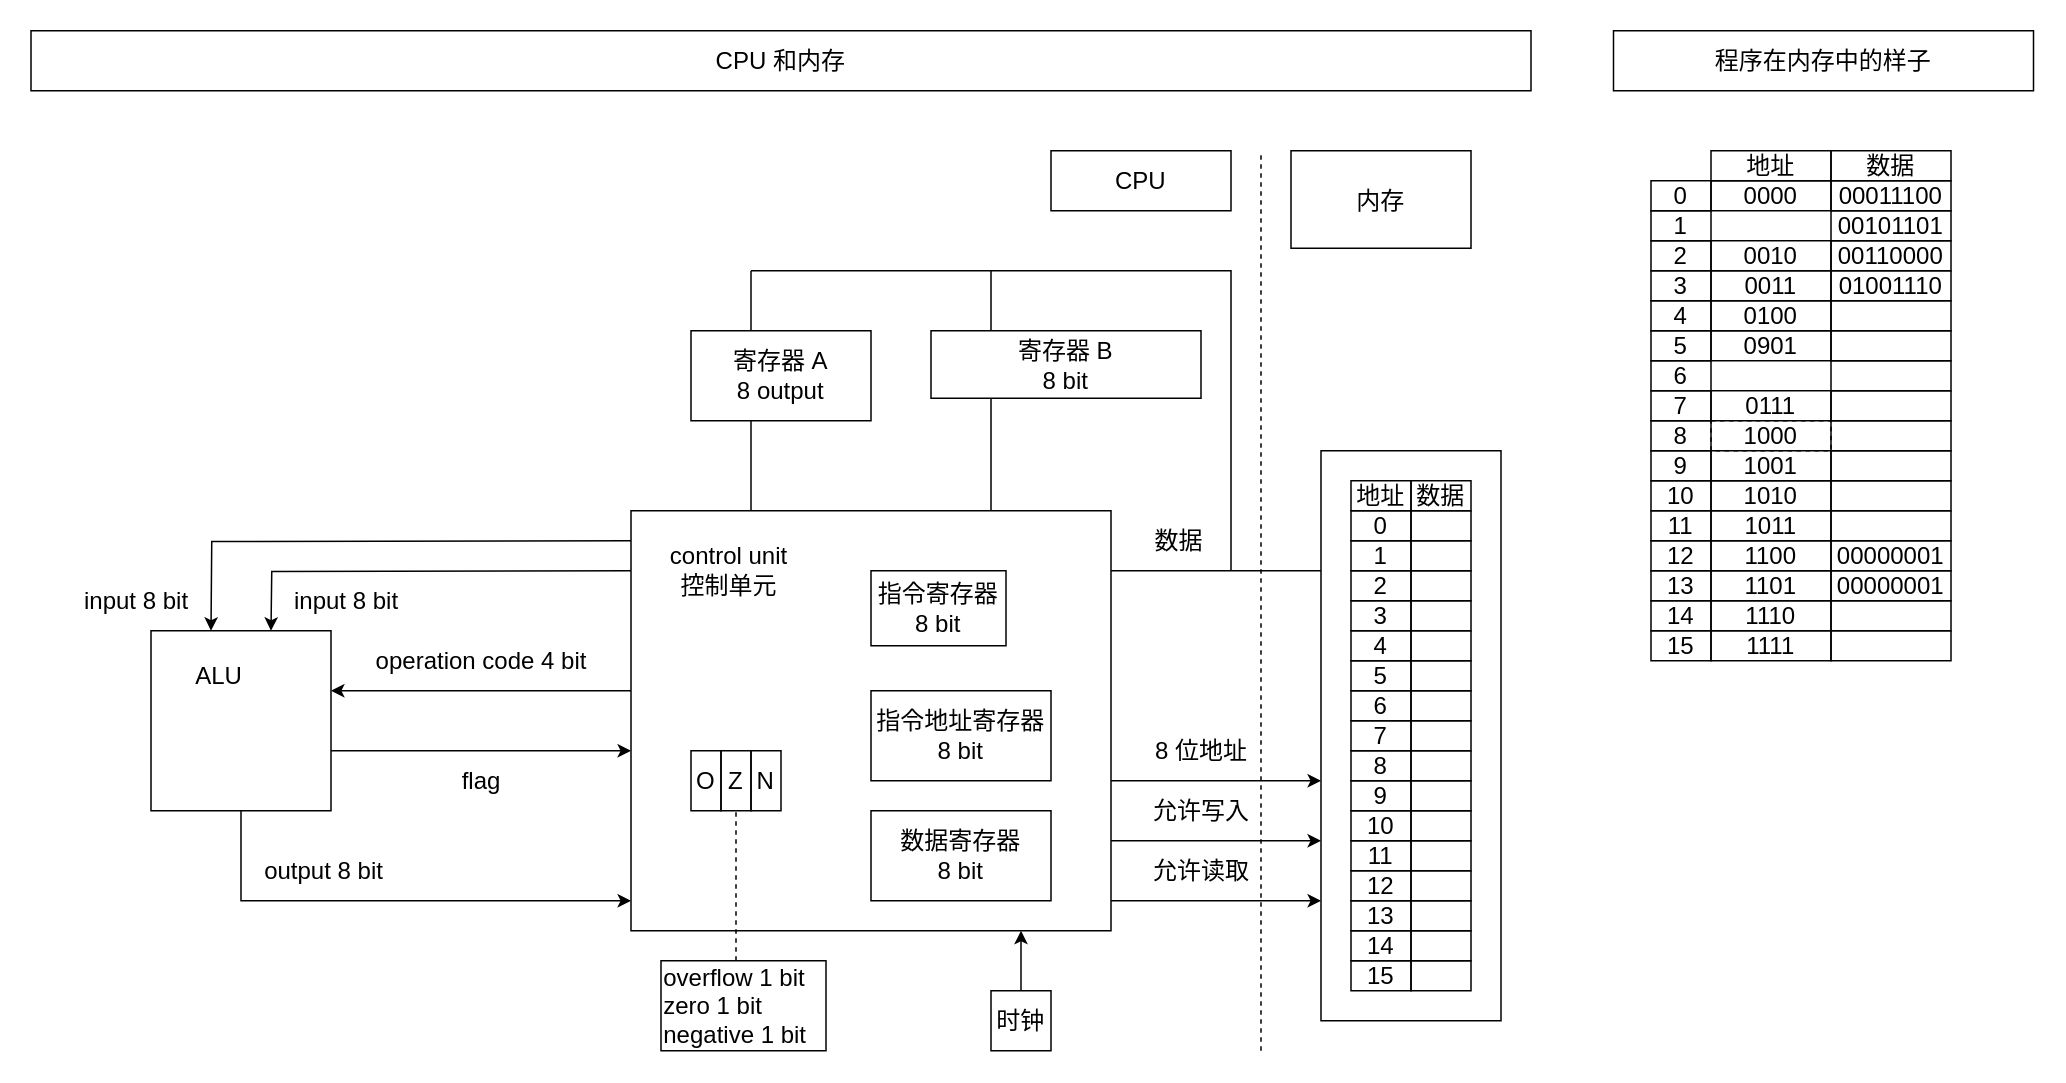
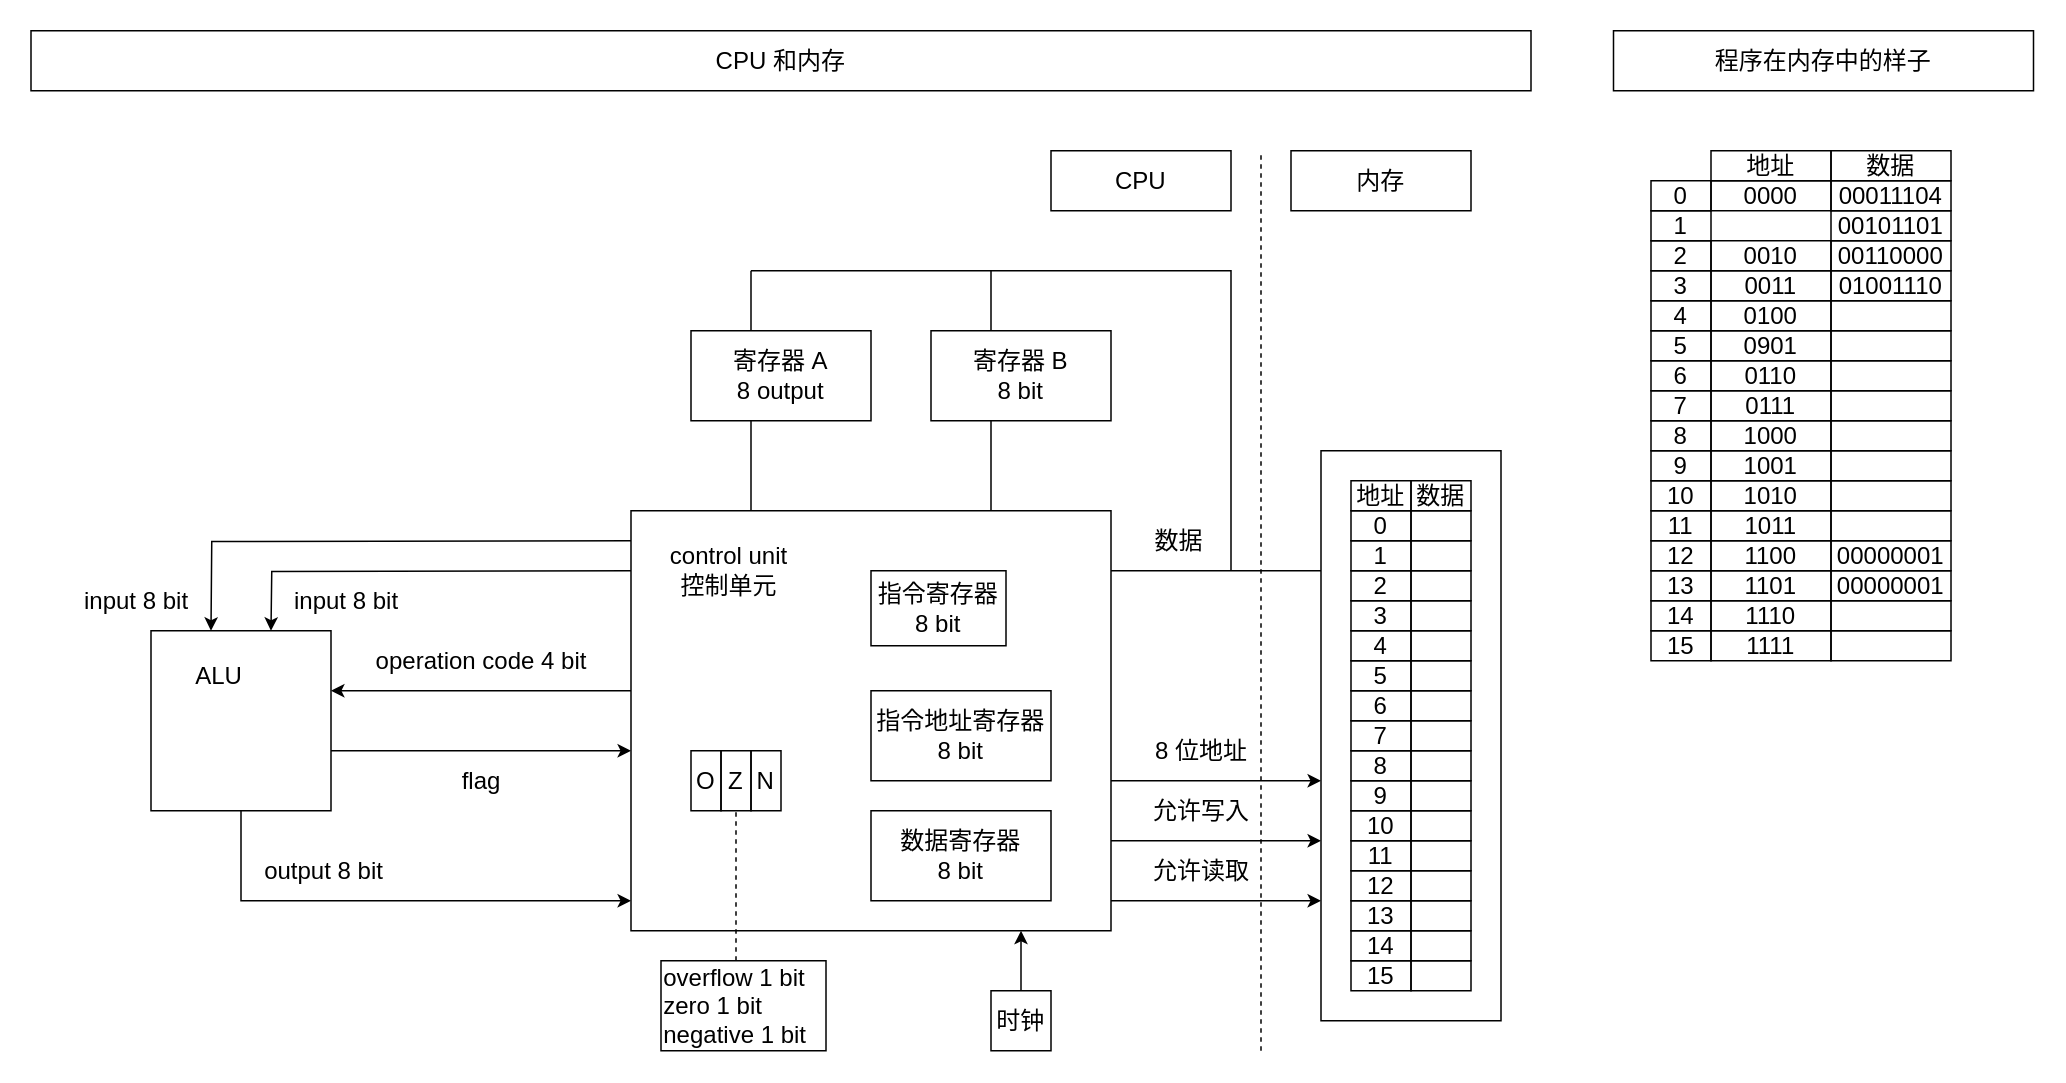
(1891, 196) -> (1891, 196)
(1381, 200) -> (1381, 181)
(1066, 365) -> (1021, 376)
none -> (1771, 376)
(1771, 436) -> (1771, 436)
